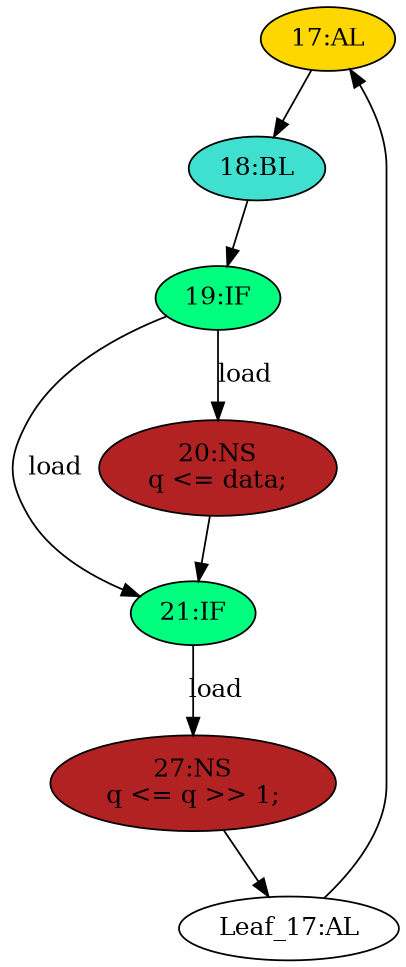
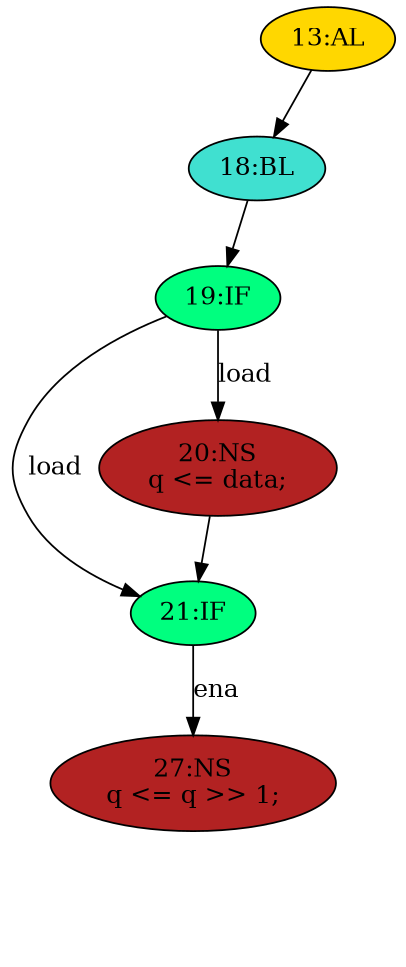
(328, 39) -> (328, 39)
(216, 690) -> (216, 690)
(289, 928) -> none
